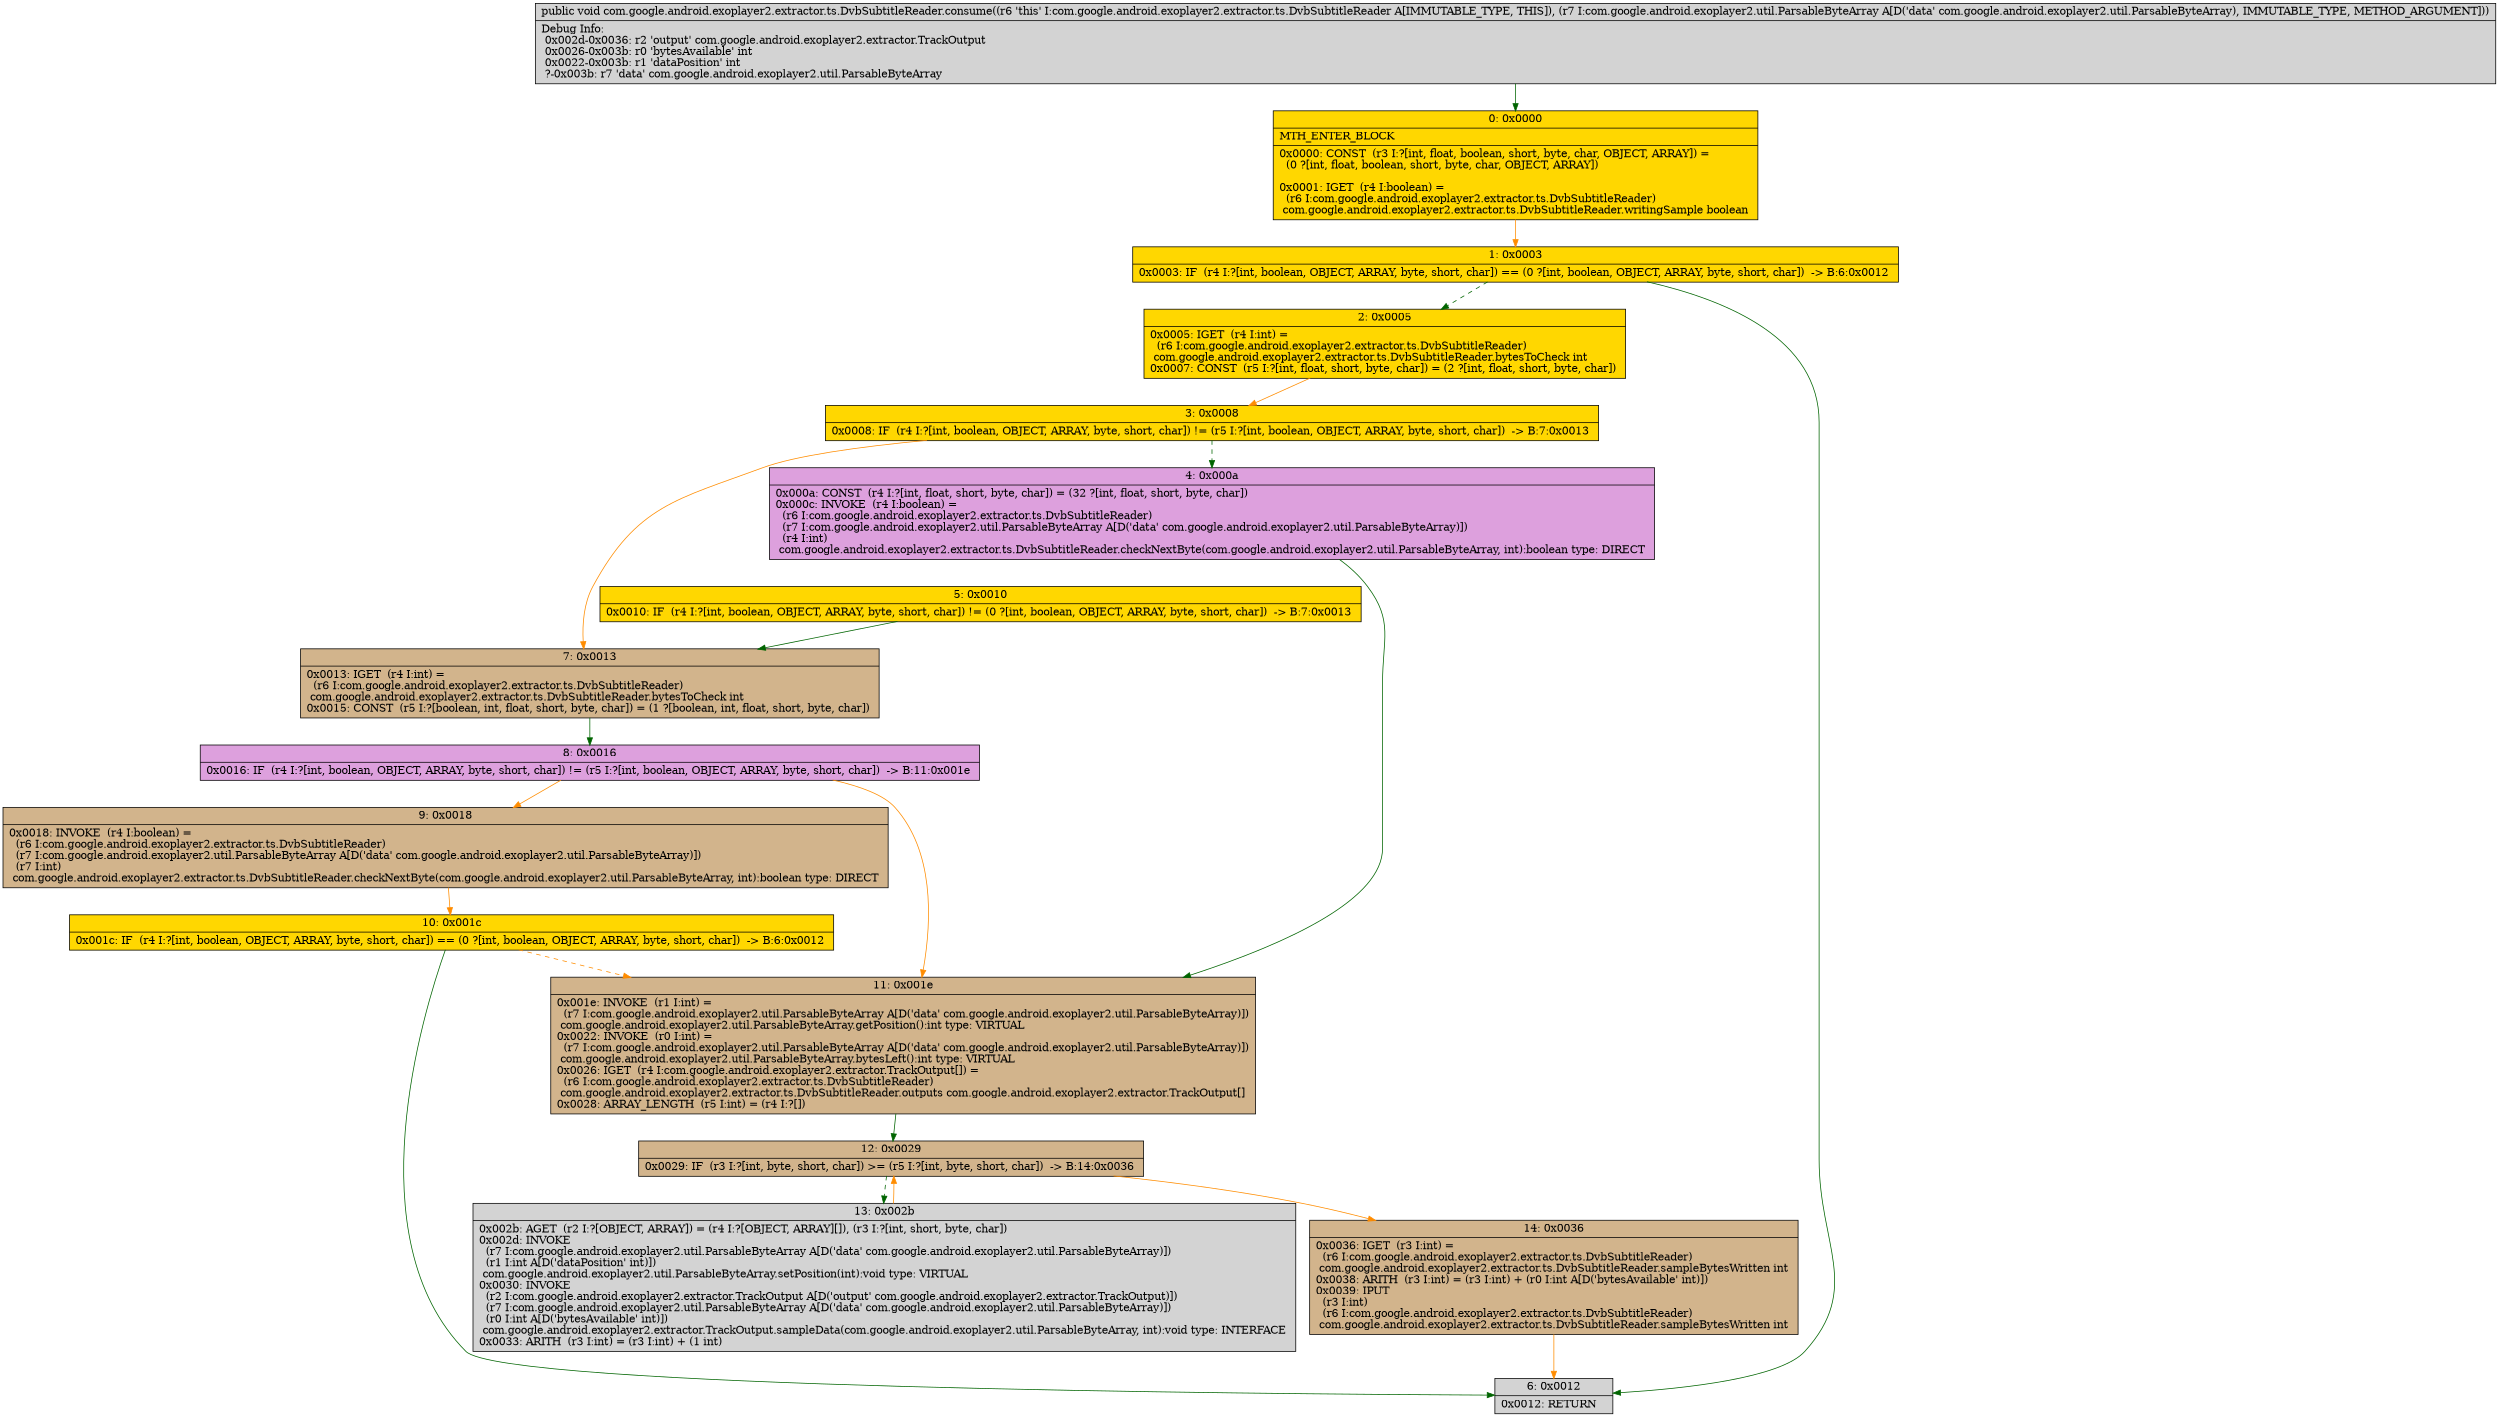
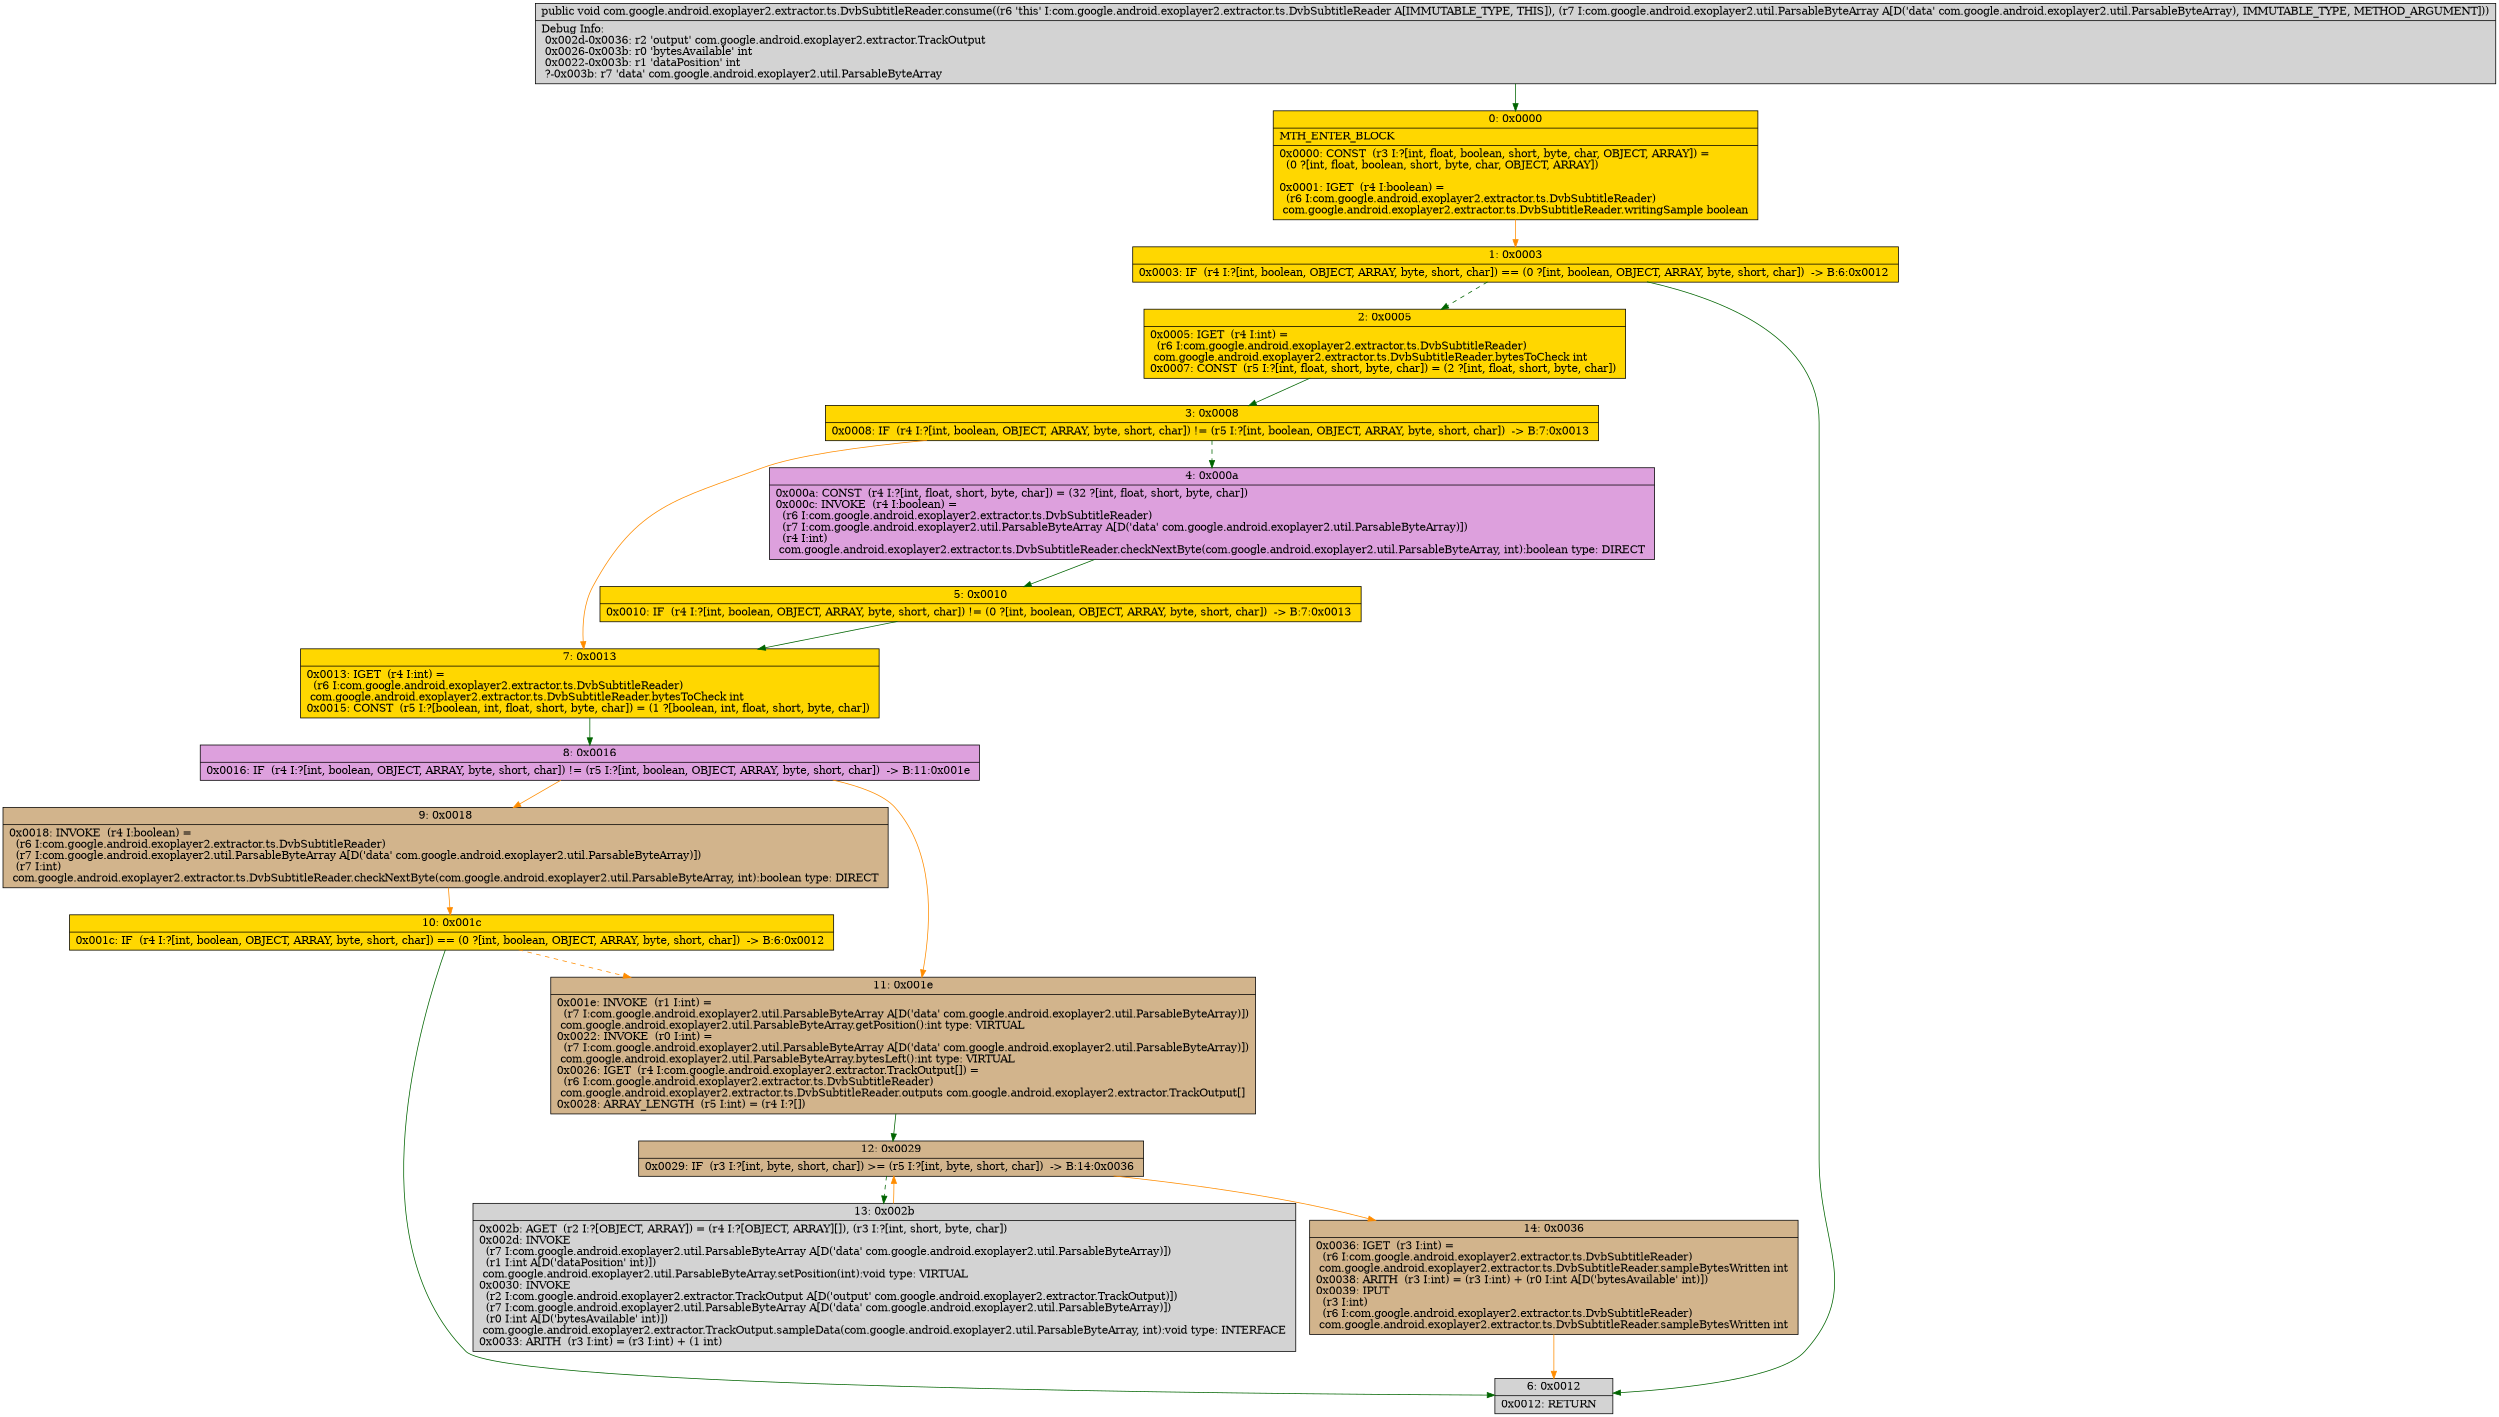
(1283, 390) -> (1283, 390)
(590, 683) -> (590, 683)
(1383, 816) -> (1063, 572)
